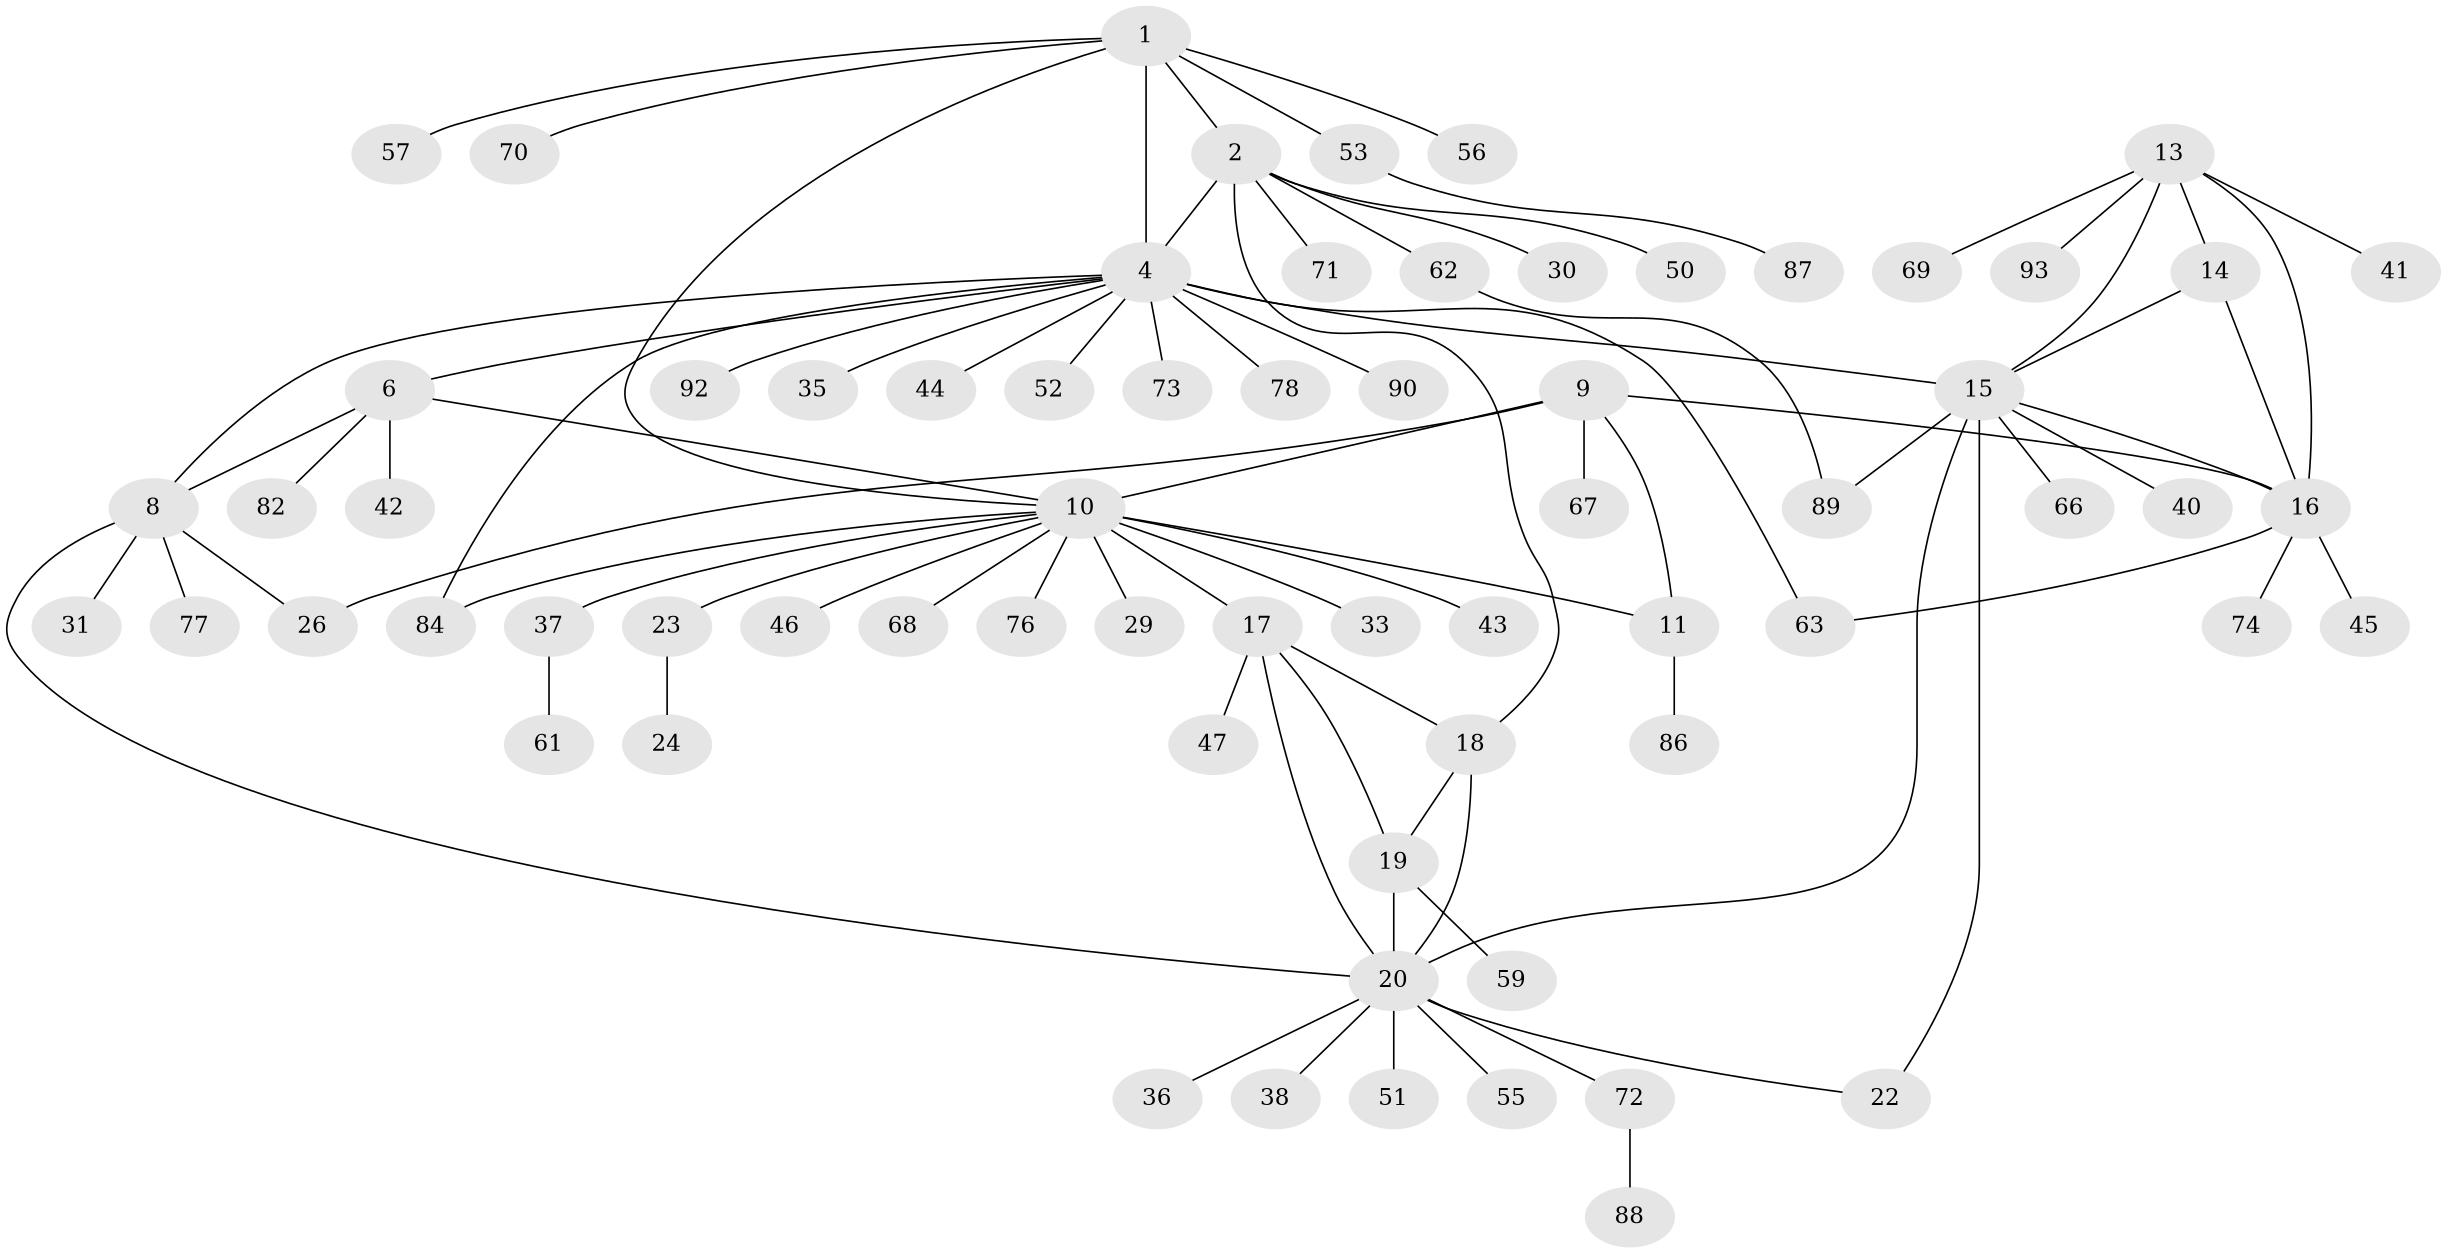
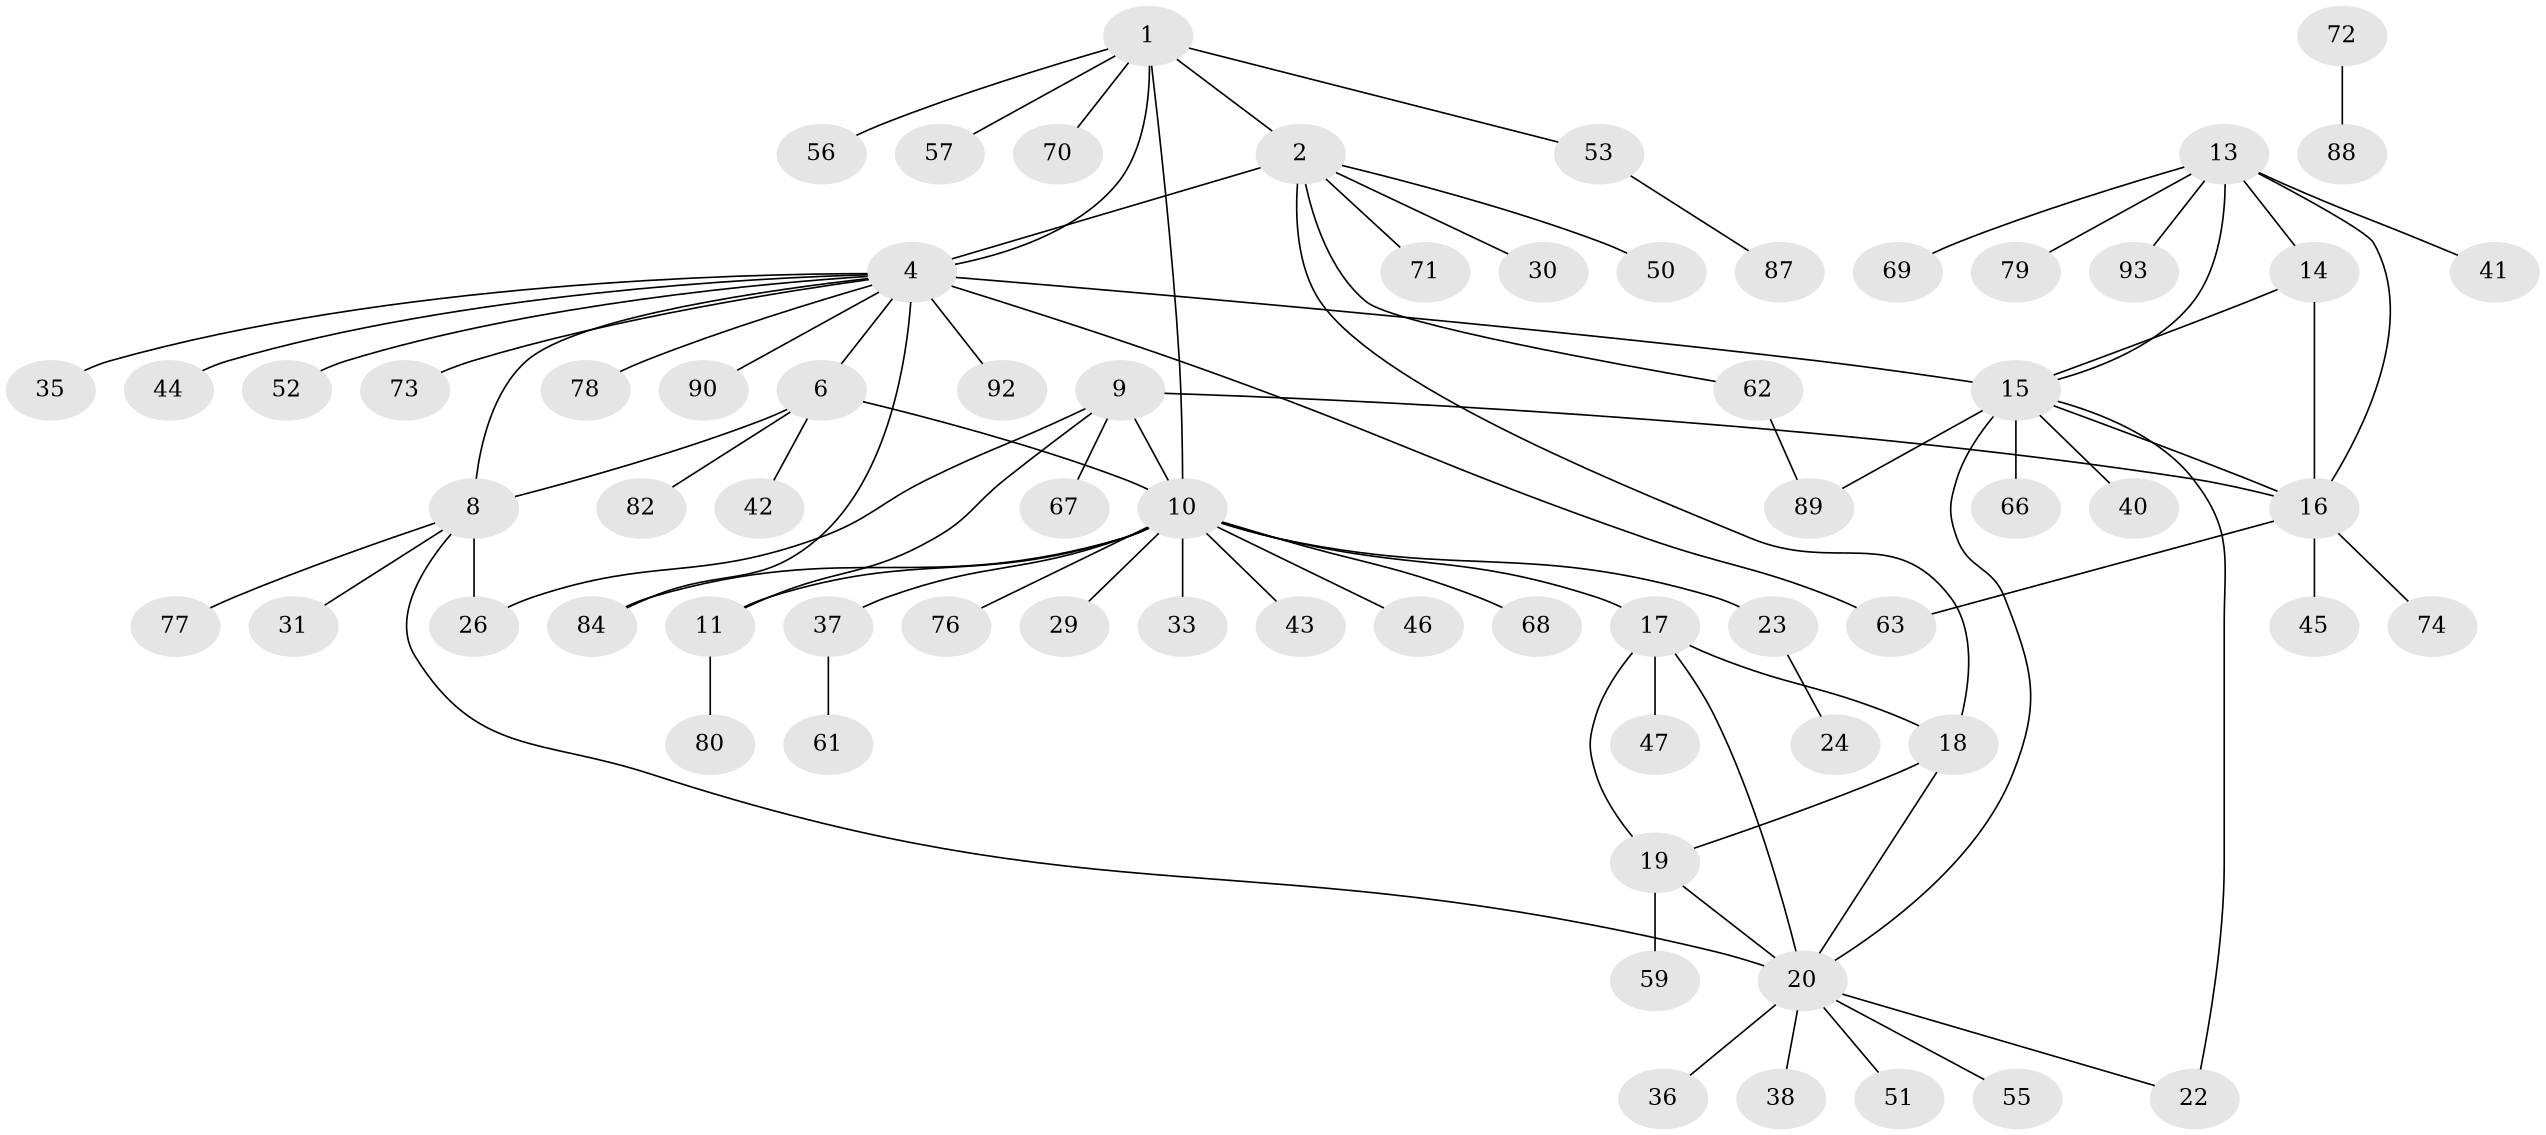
none -> (2016, 272)
(1674, 745) -> (710, 745)
(1512, 1040) -> none
